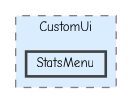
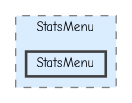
(66, 28) -> (66, 28)
